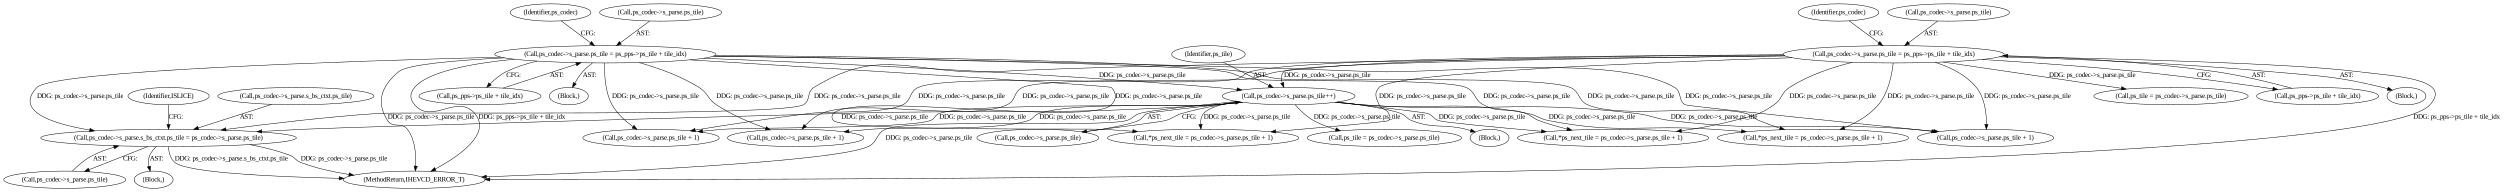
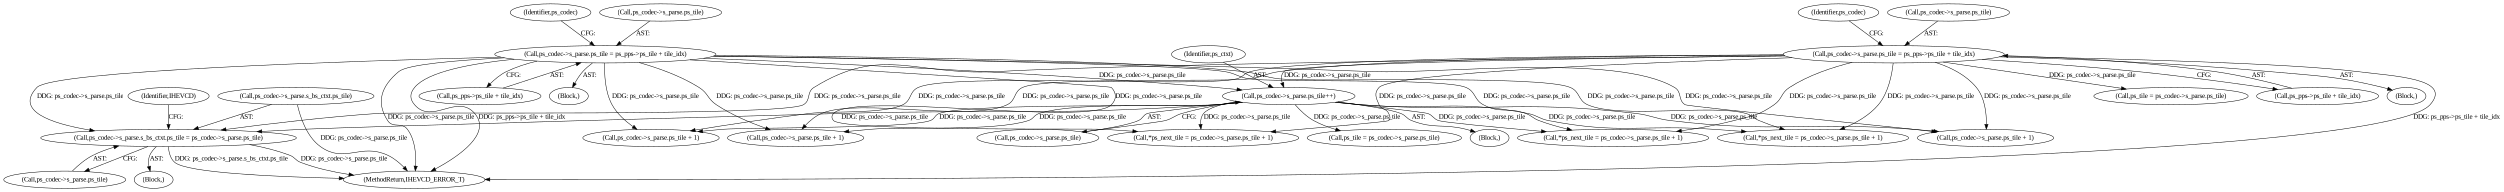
(1208, 54) -> (1208, 54)
(169, 96) -> (169, 96)
(866, 147) -> (340, 154)
